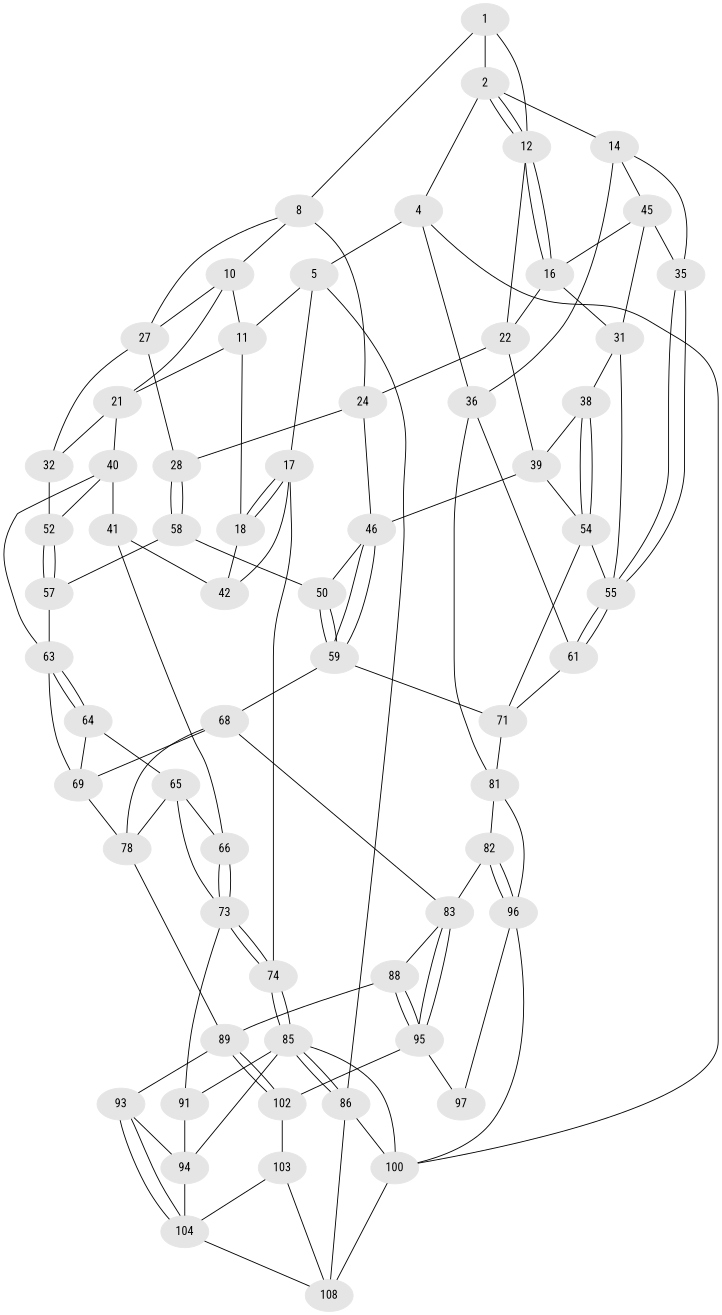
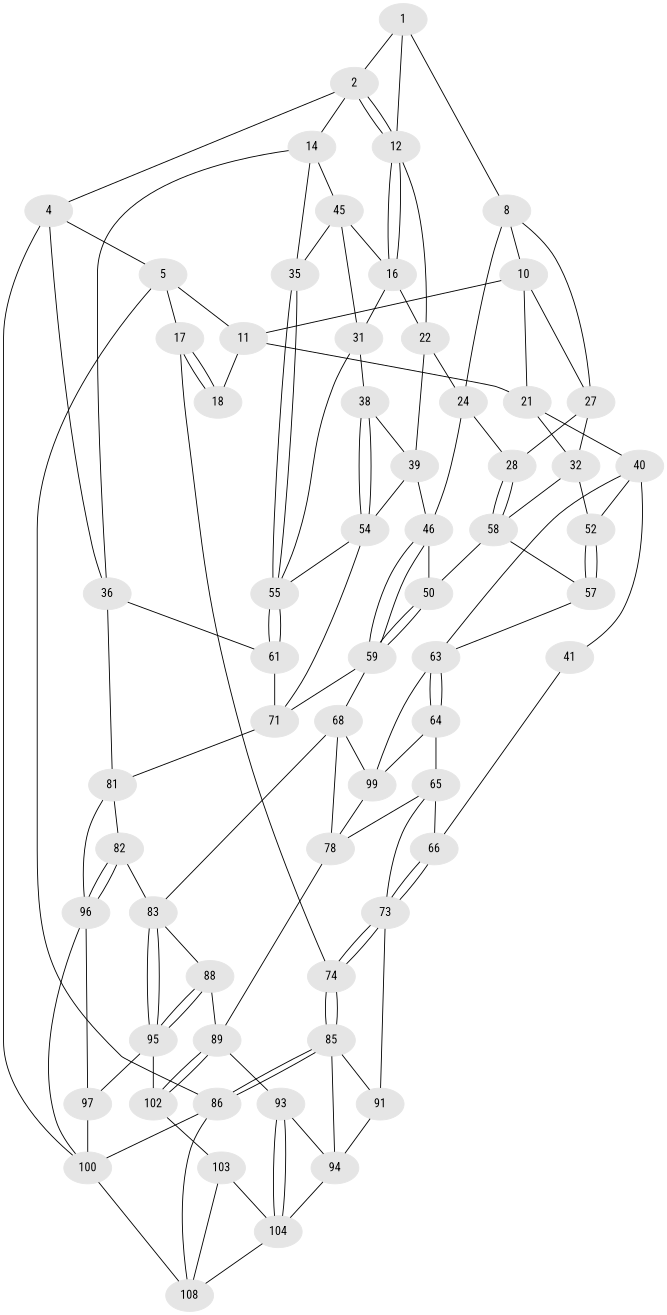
none -> (535, 498)
(225, 594) -> none
(78, 785) -> (372, 785)
(374, 1083) -> (88, 1136)
